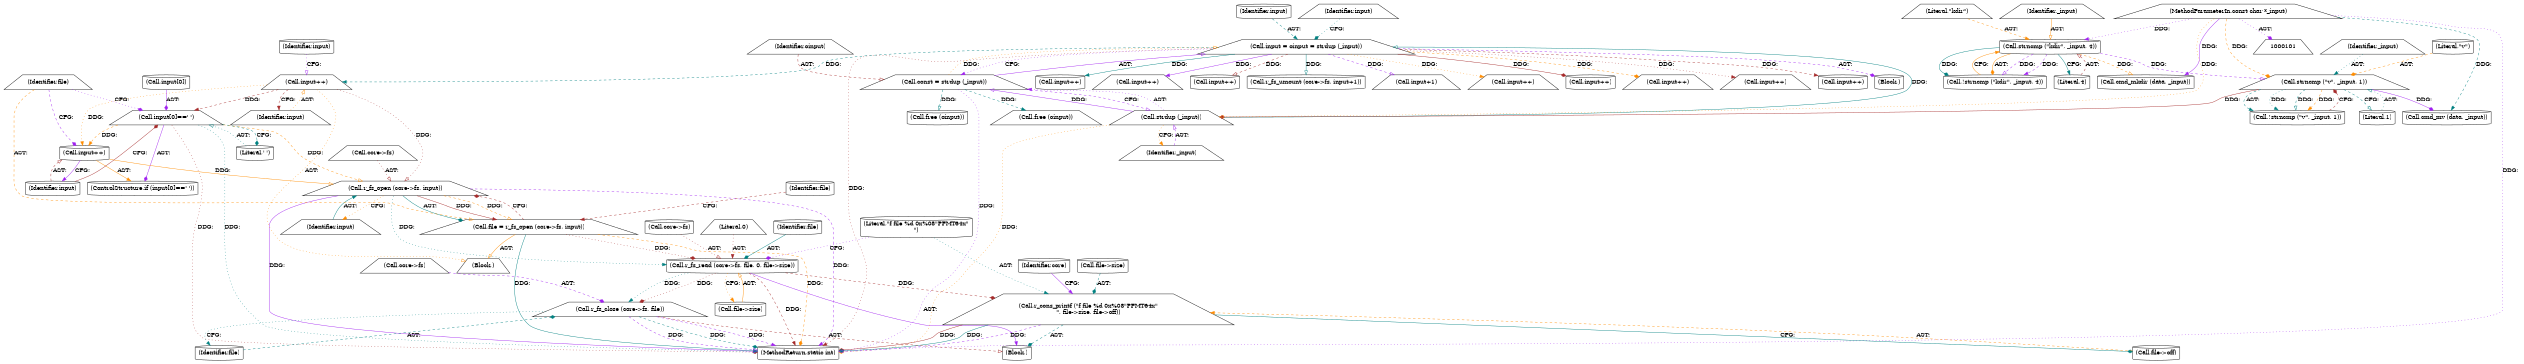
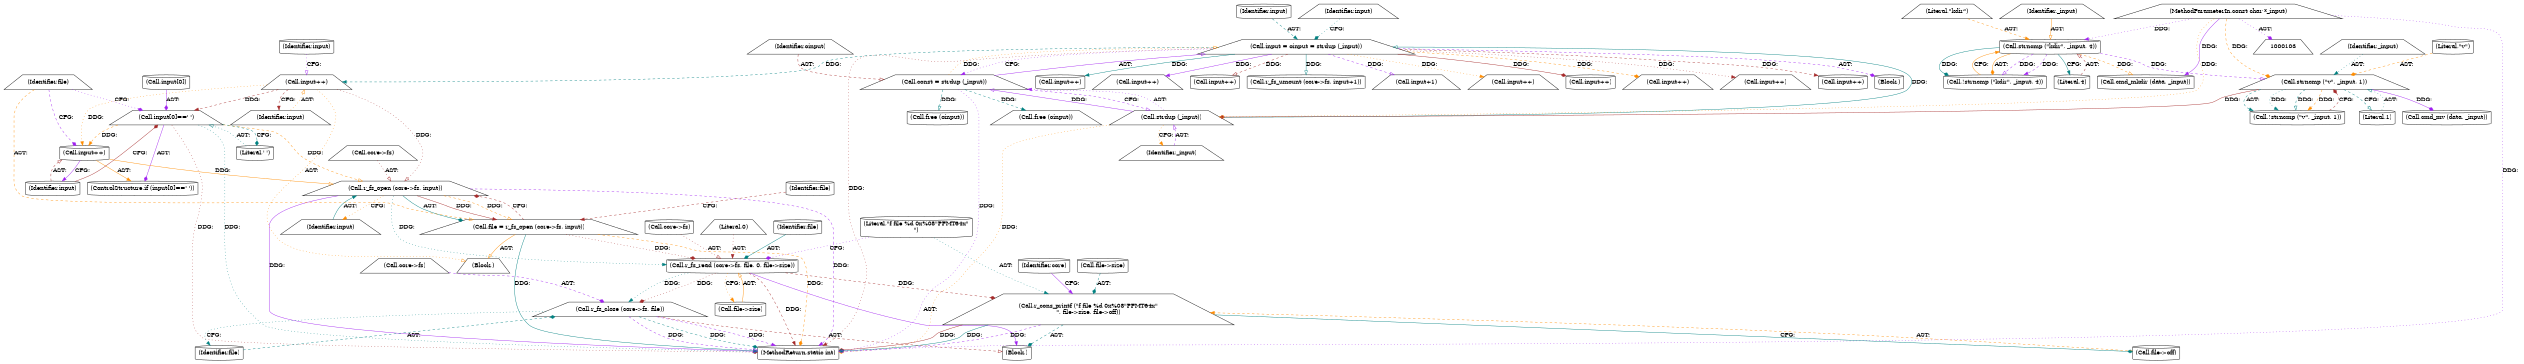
(2445, 29) -> none
(2283, 47) -> (2283, 47)
